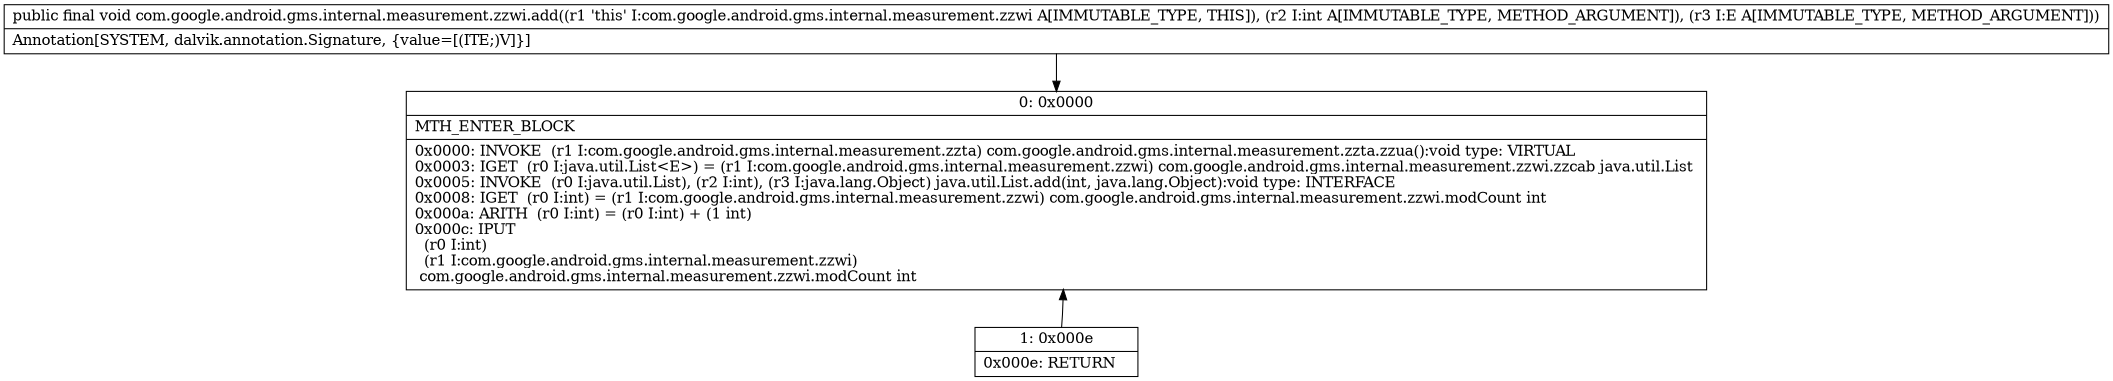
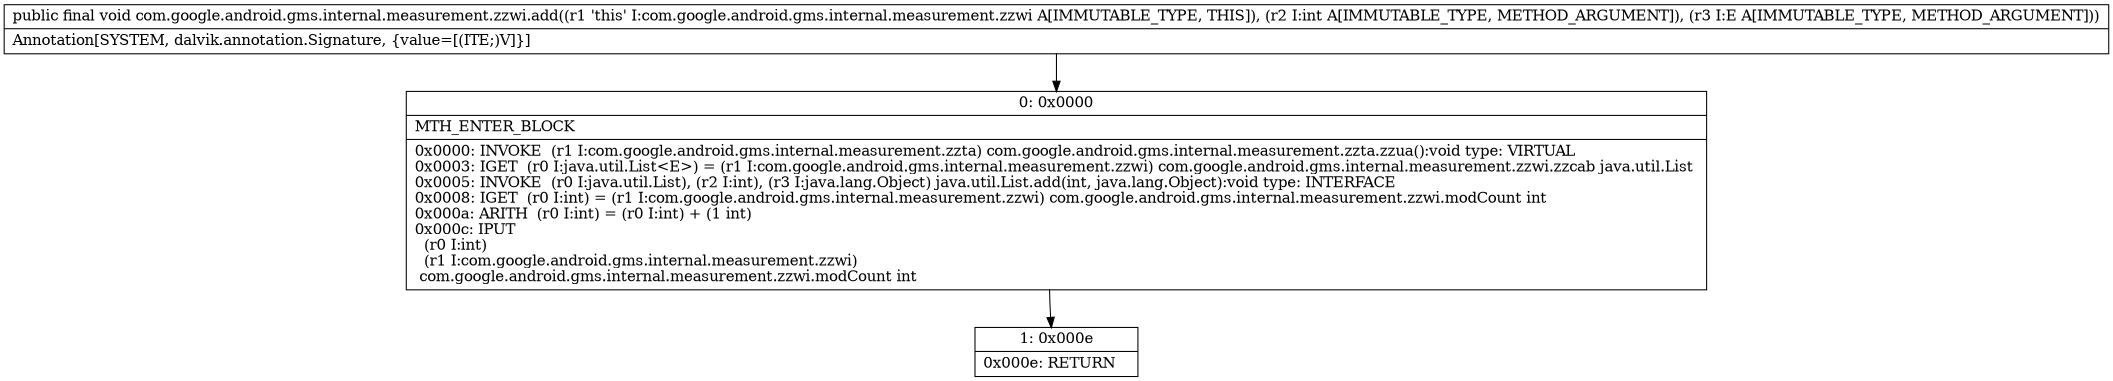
(1063, 314) -> (1050, 303)
